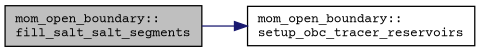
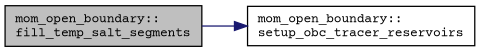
(103, 26) -> (103, 26)
